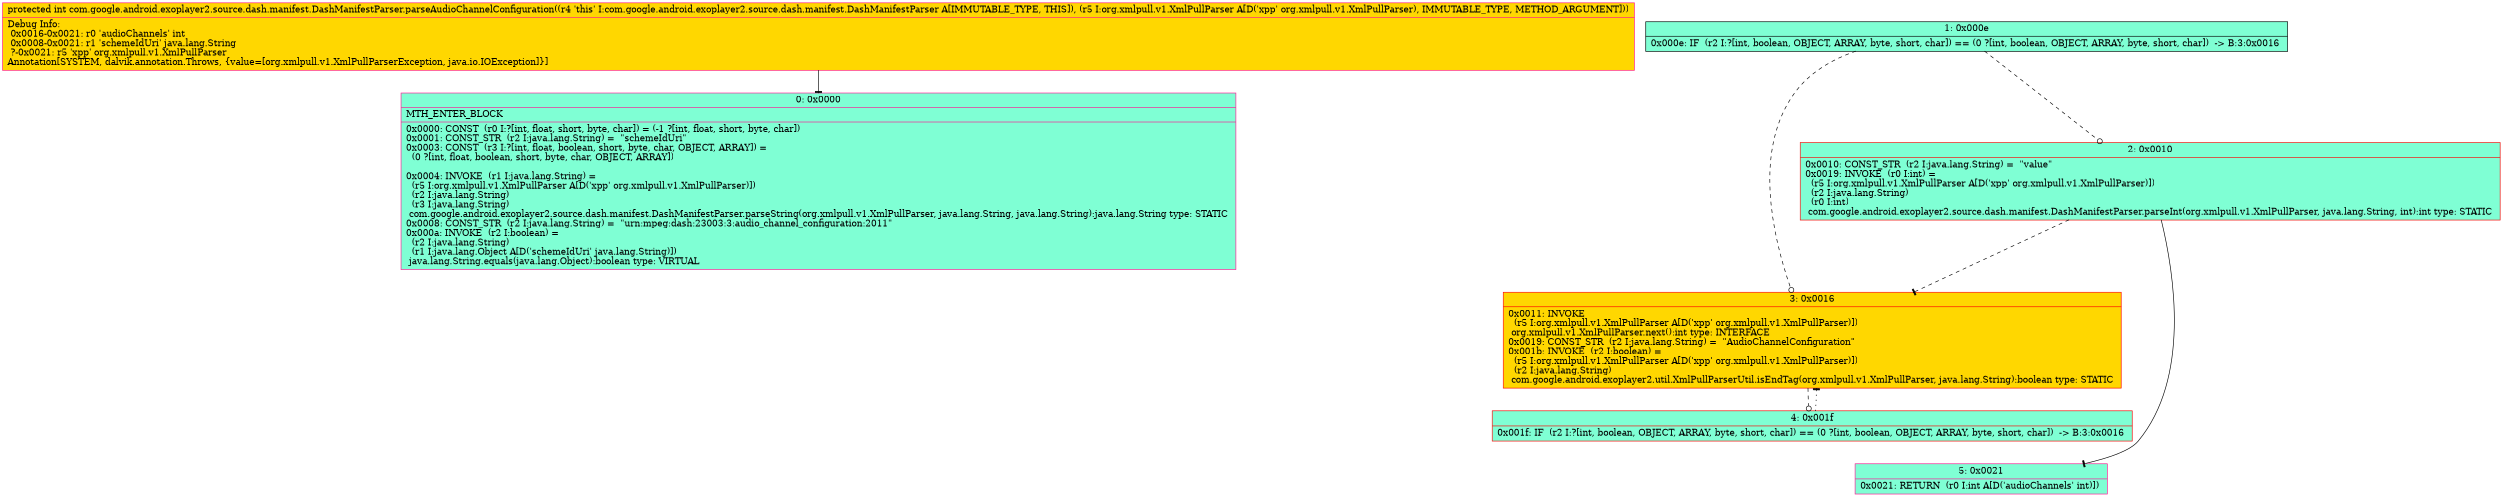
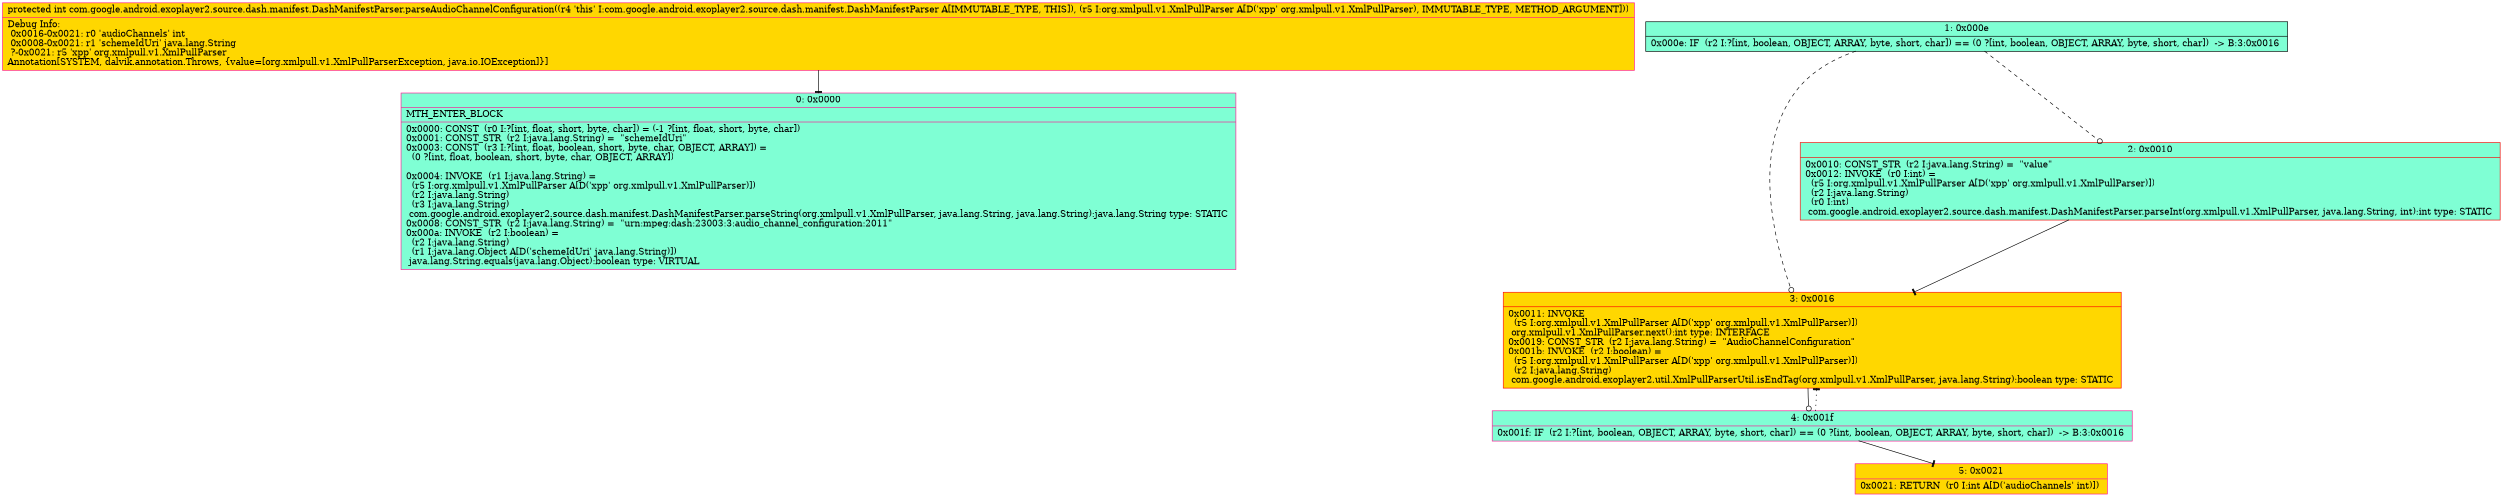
(1872, 174) -> (1872, 174)
(1992, 255) -> (1992, 255)
(2171, 362) -> (1895, 452)
(1808, 397) -> (1808, 397)
(1812, 426) -> (1812, 426)
(1981, 479) -> (1981, 479)
